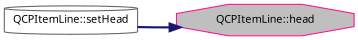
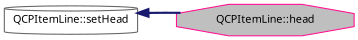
(153, 27) -> (164, 13)
